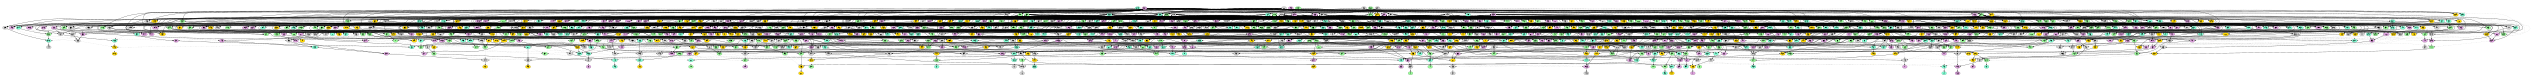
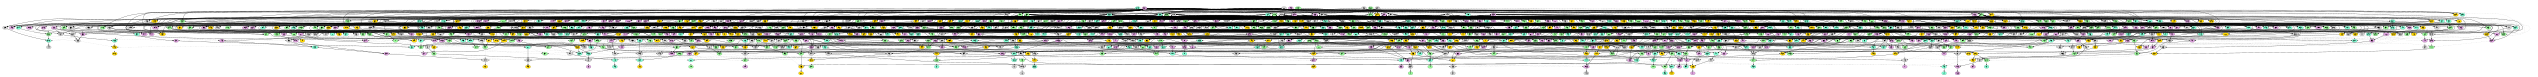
(1699, 67) -> none
